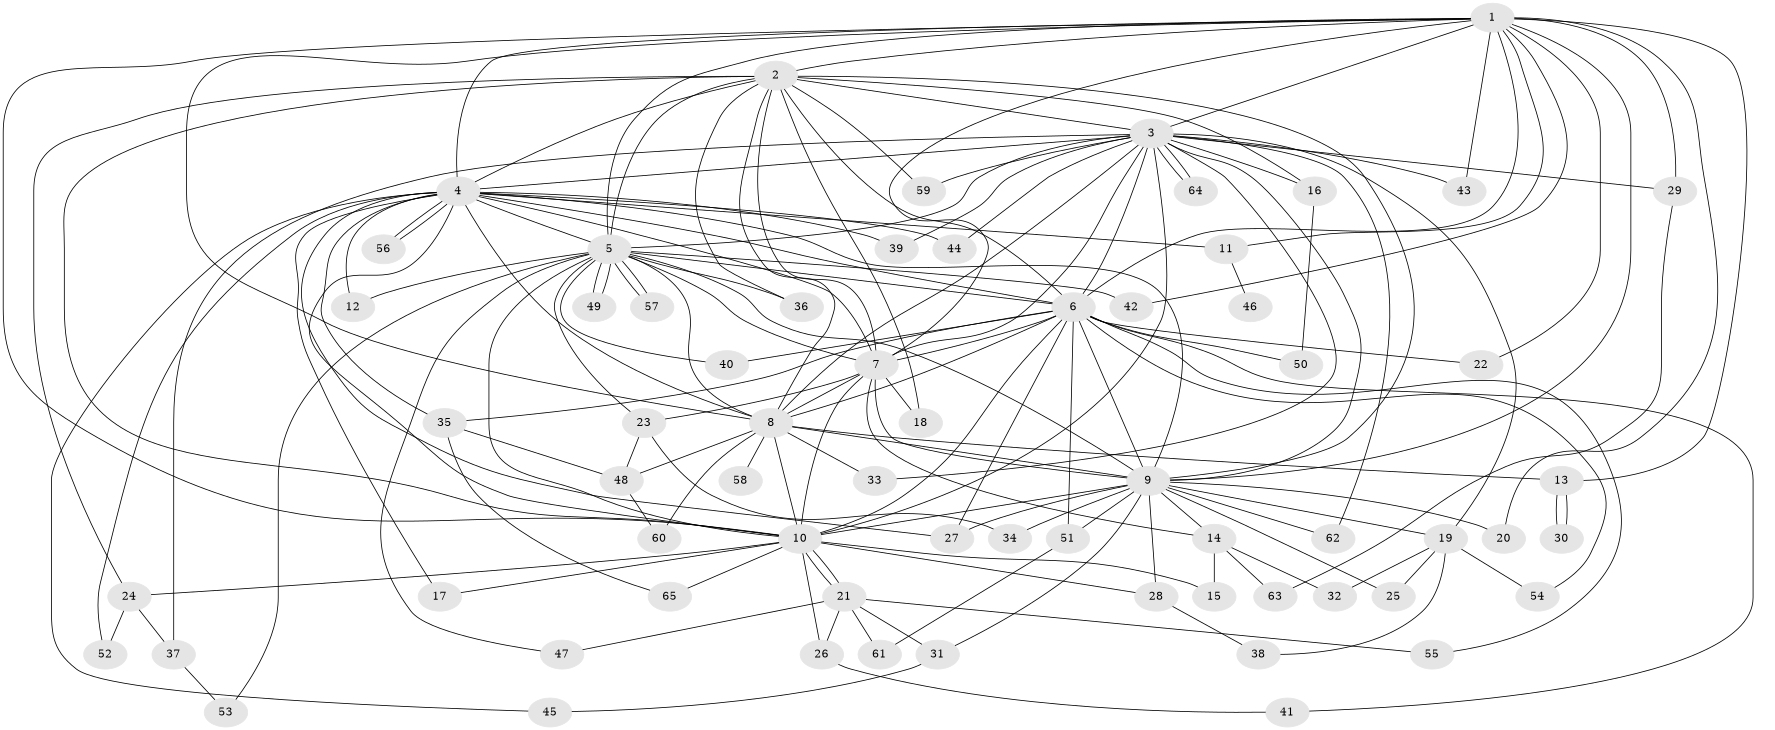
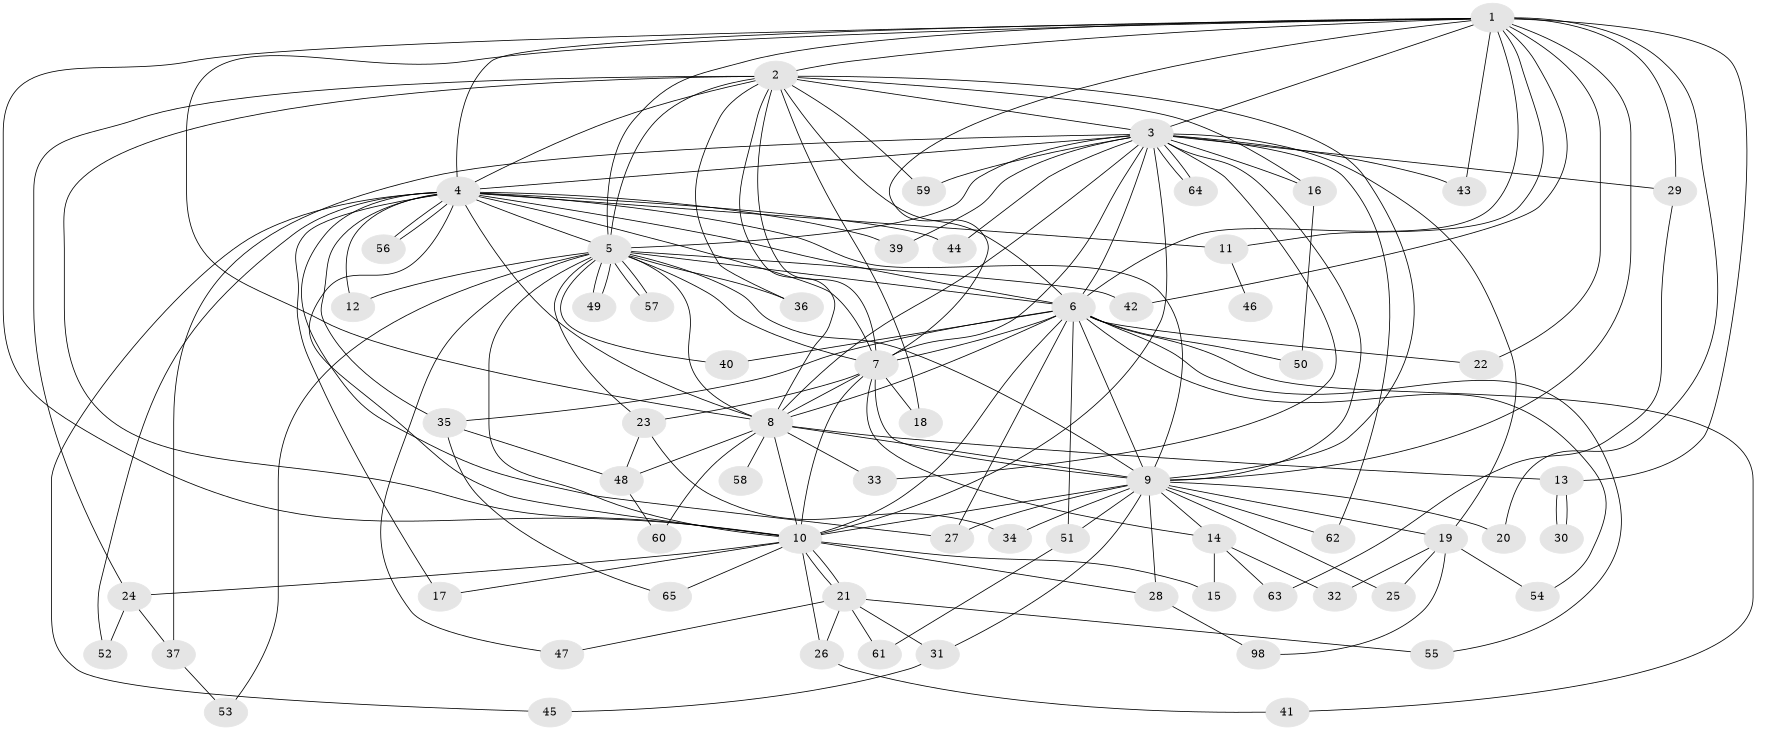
(1259, 655) -> (1259, 655)
